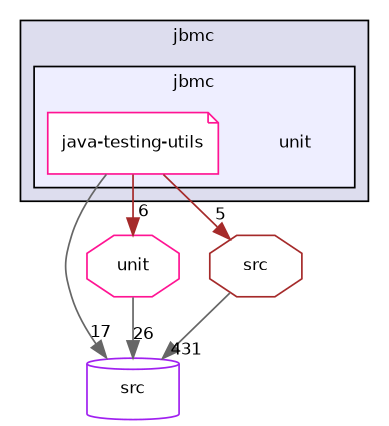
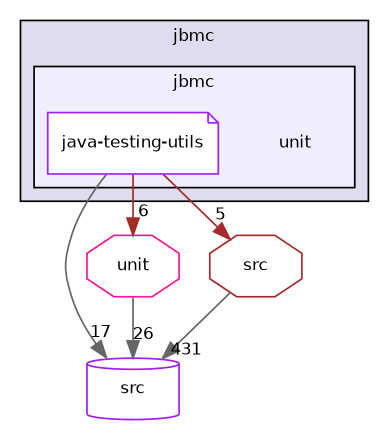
(133, 143) -> (133, 143)
